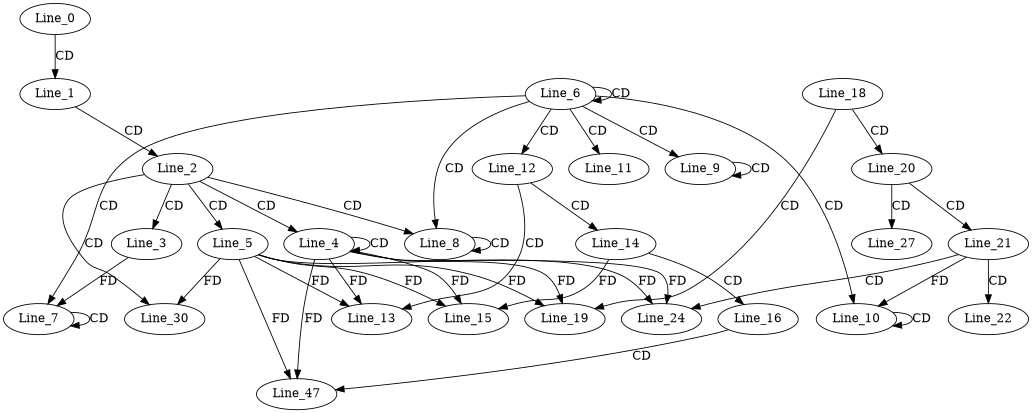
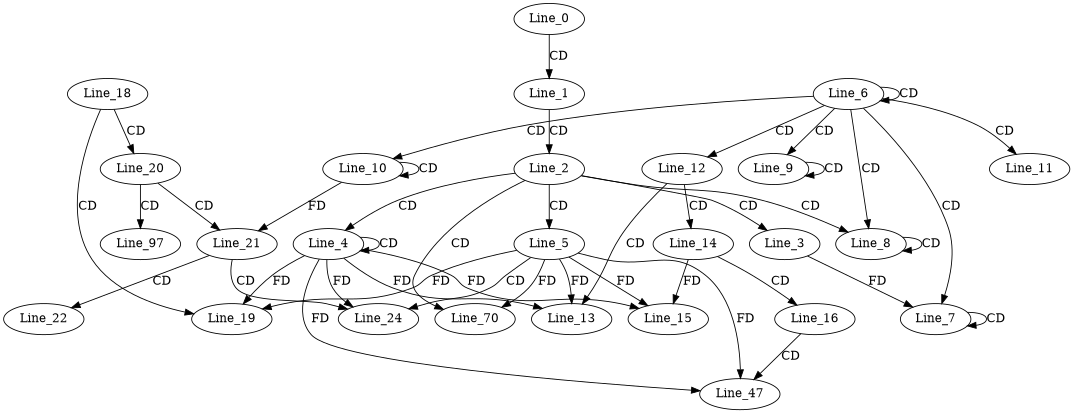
(892, 244) -> (140, 244)
(926, 279) -> (304, 204)
(648, 282) -> (516, 282)
(165, 319) -> (475, 319)
